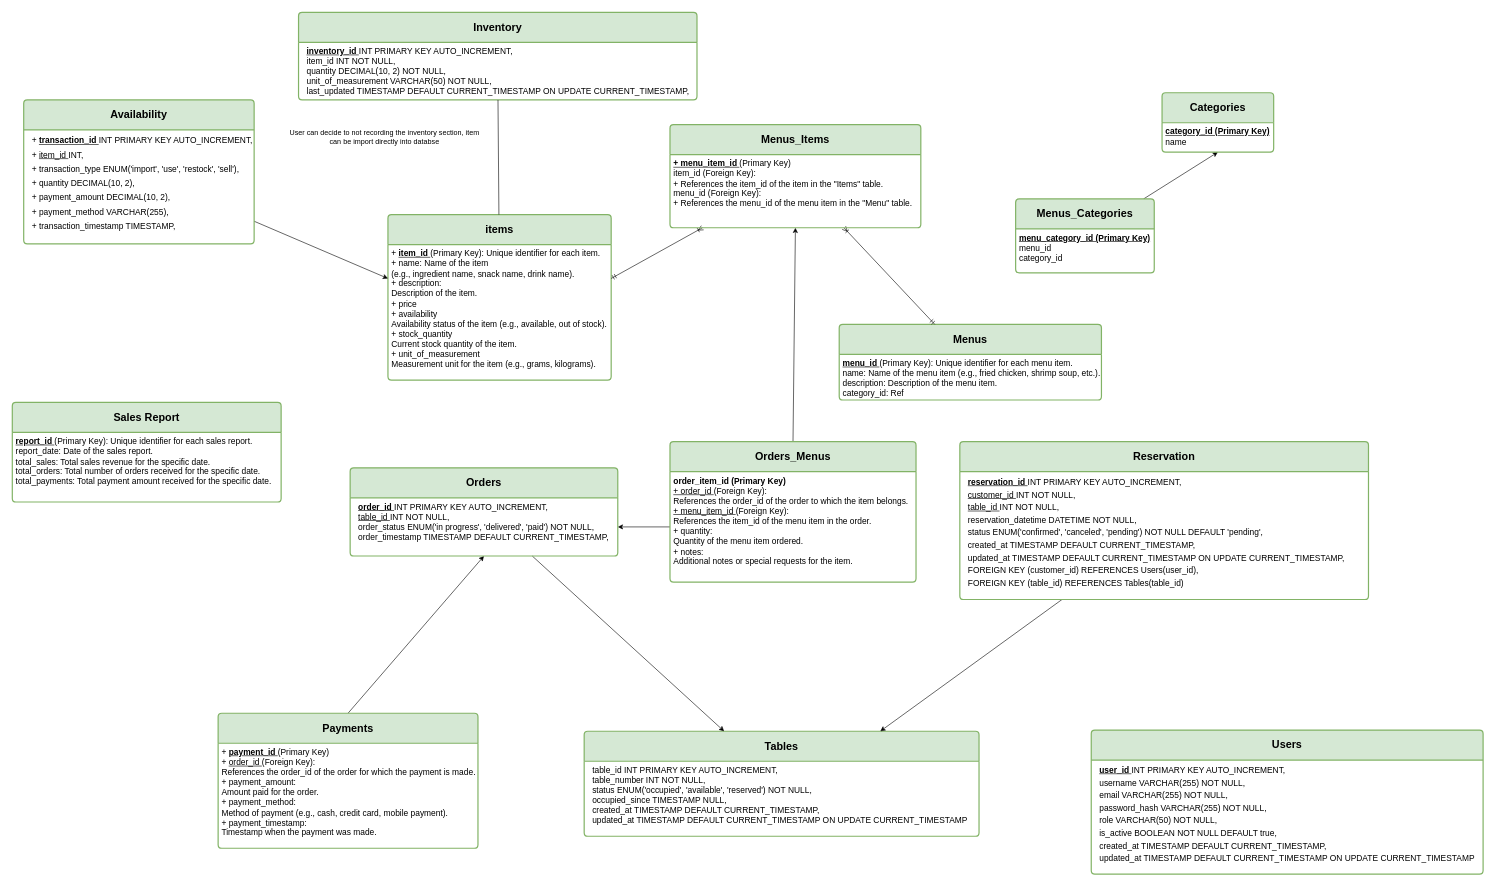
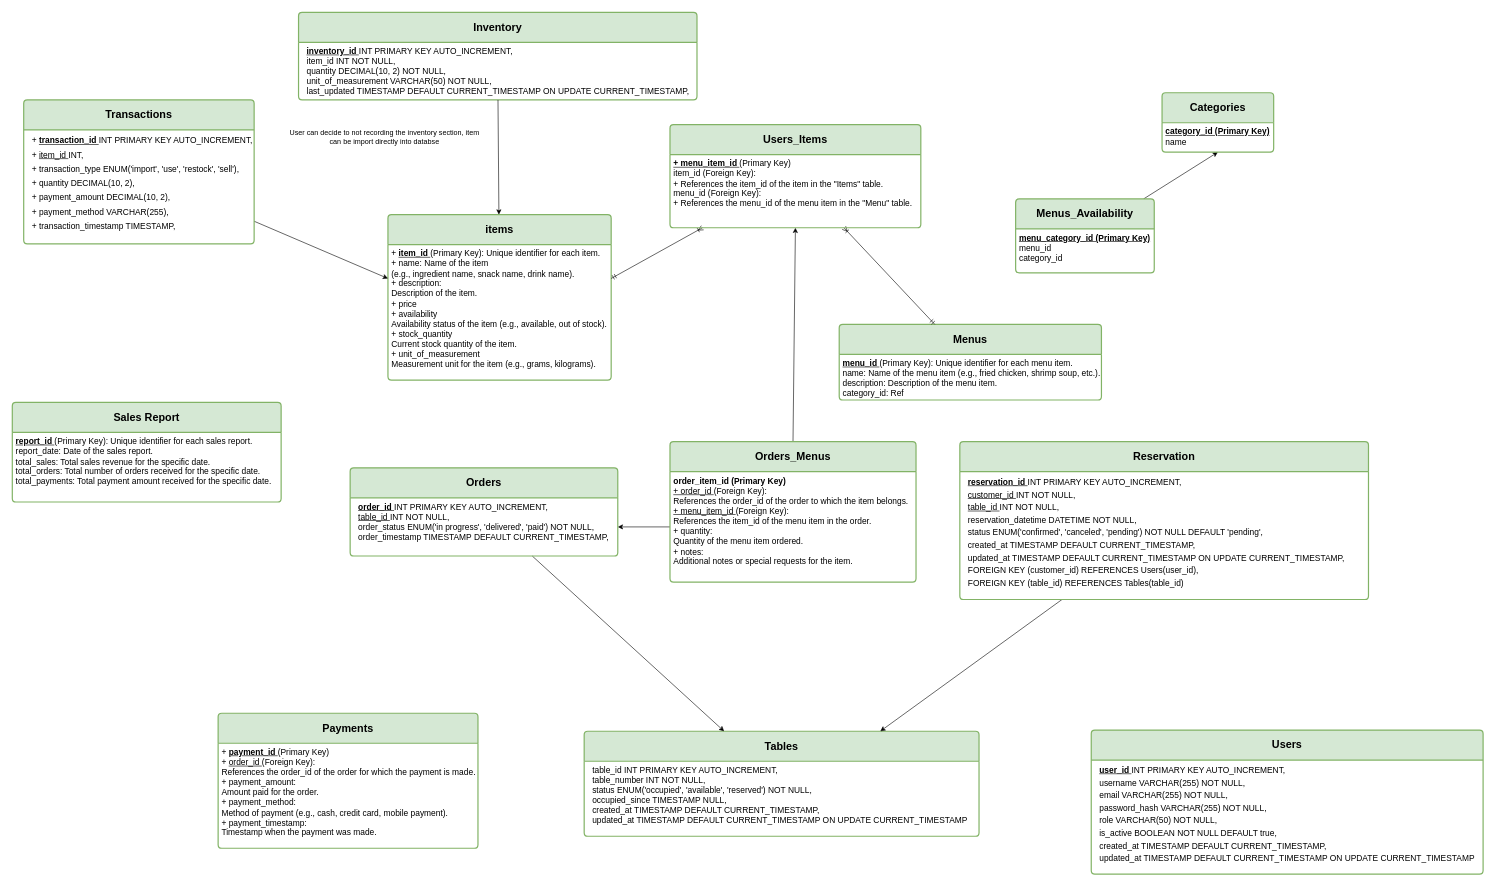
(139, 115) -> (139, 115)
(795, 140) -> (795, 140)
(499, 211) -> (499, 209)
(1085, 214) -> (1085, 214)
(414, 636) -> none
